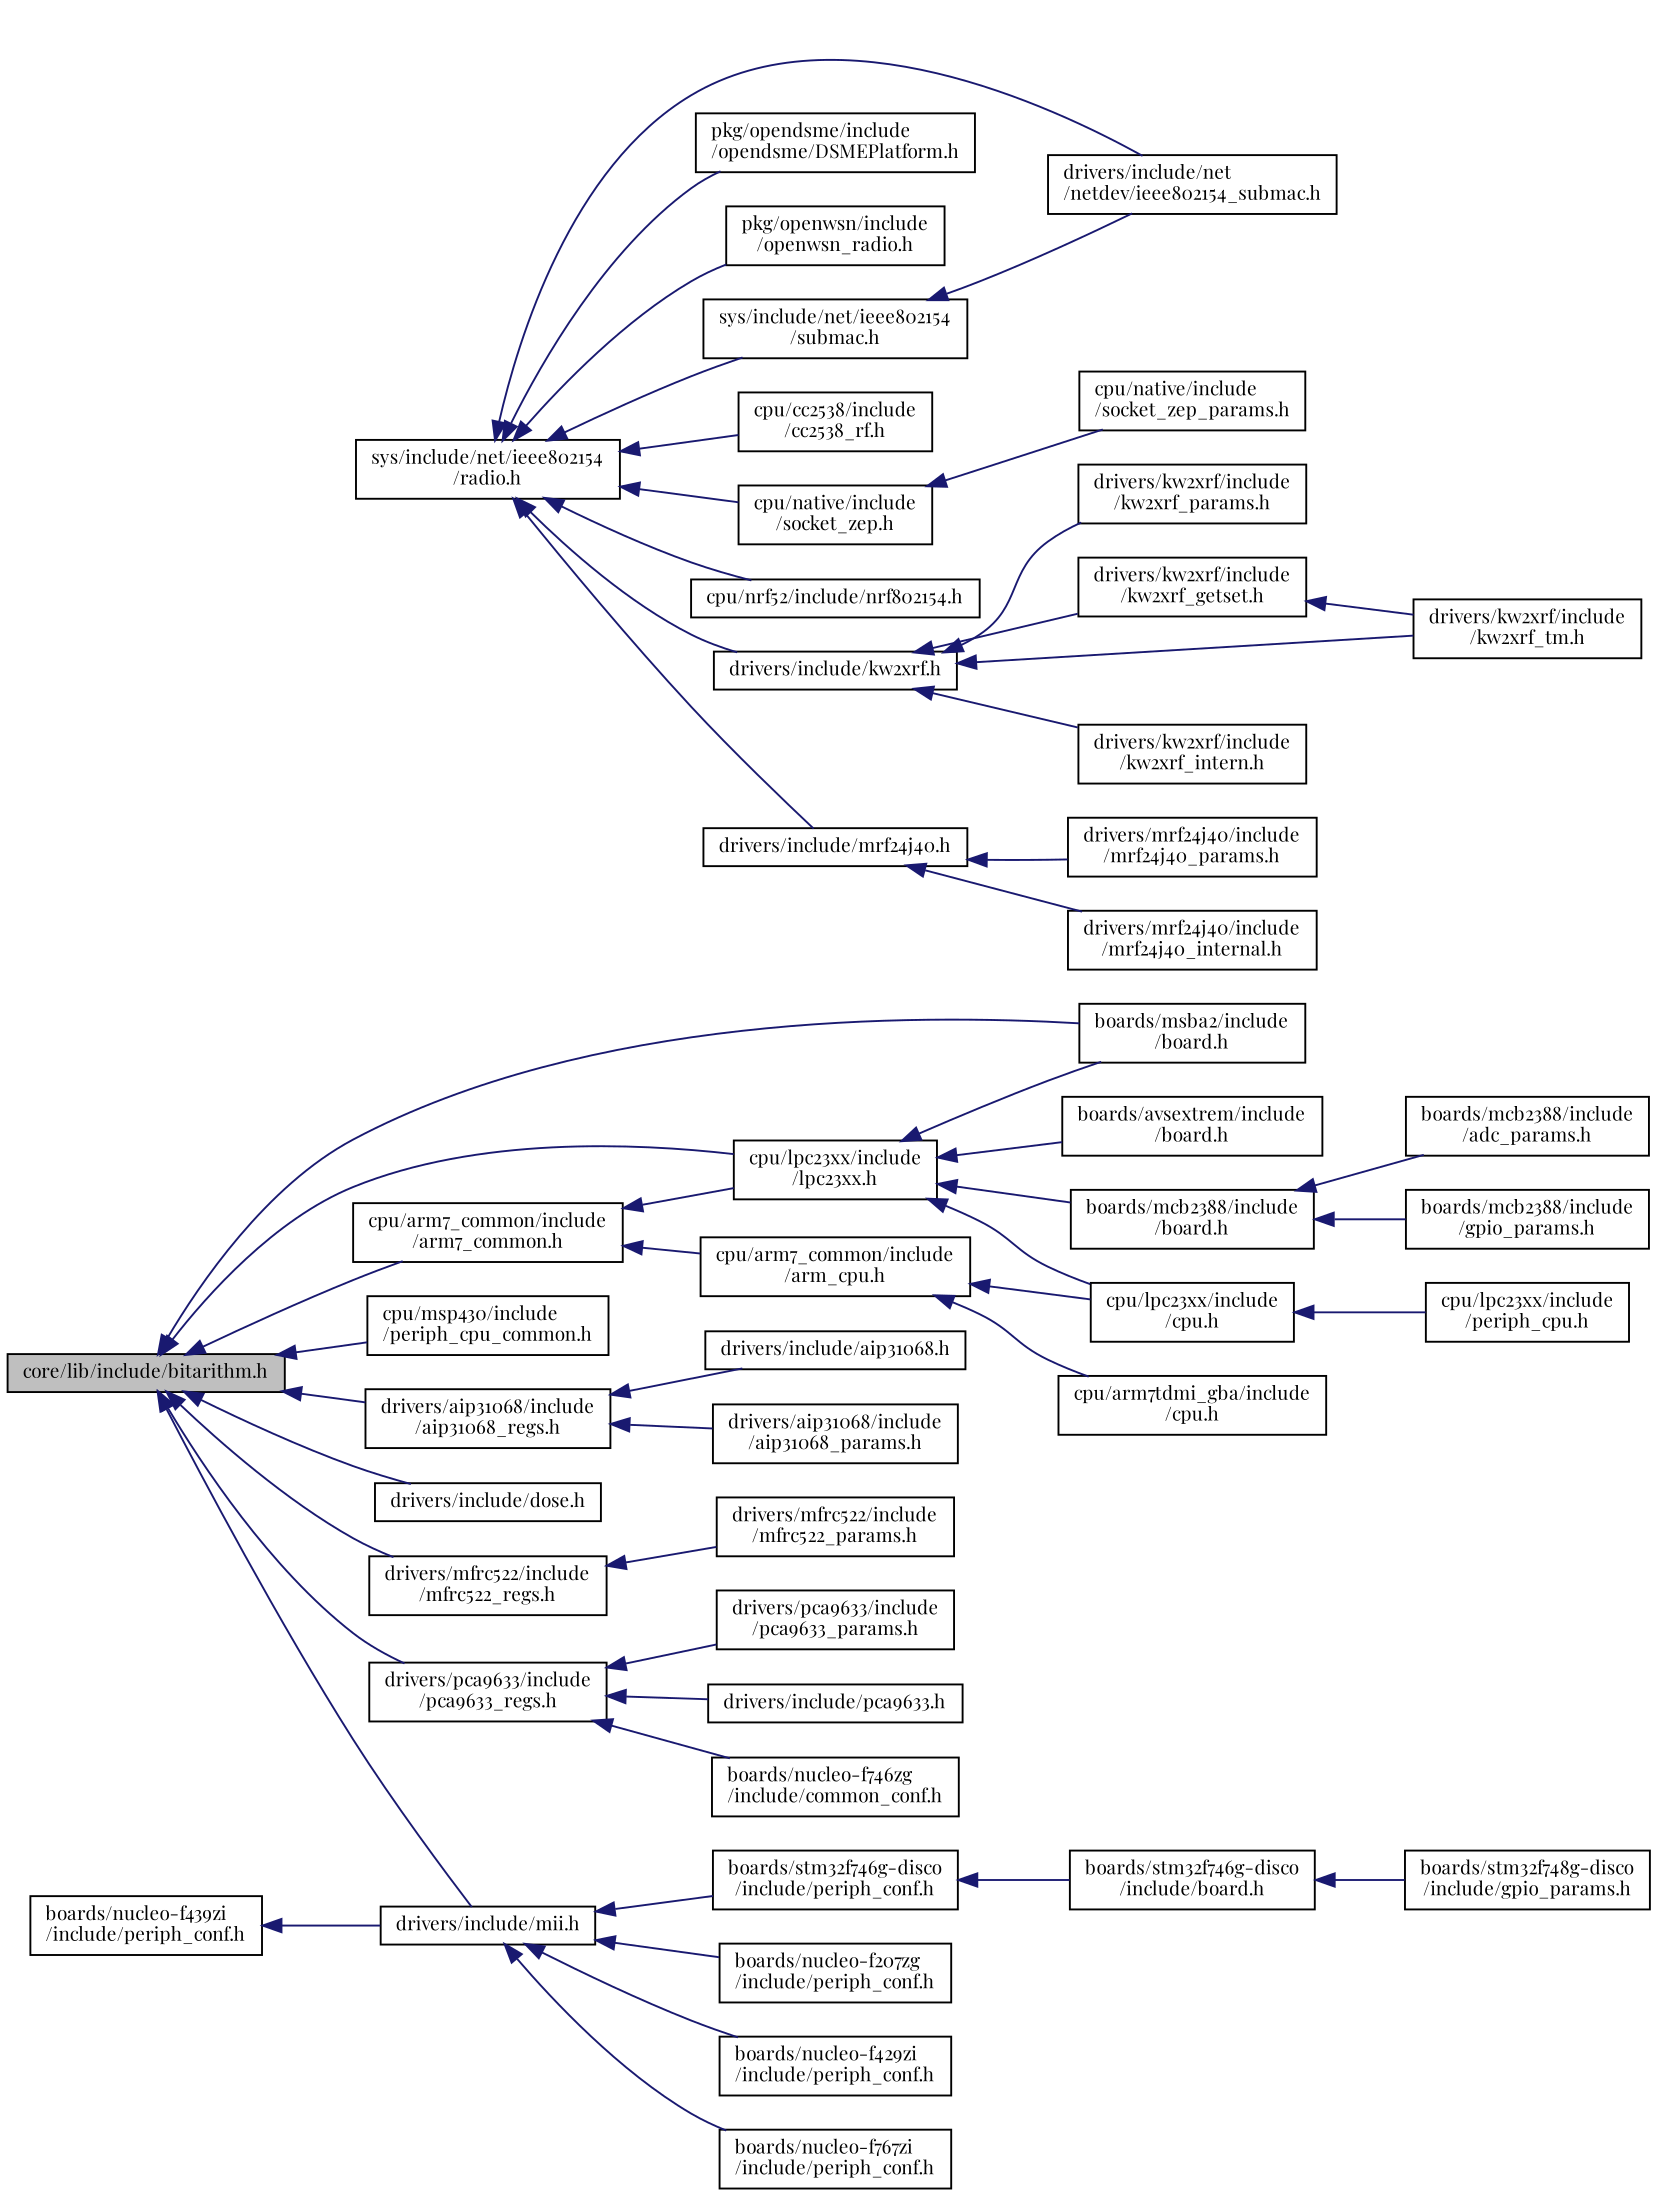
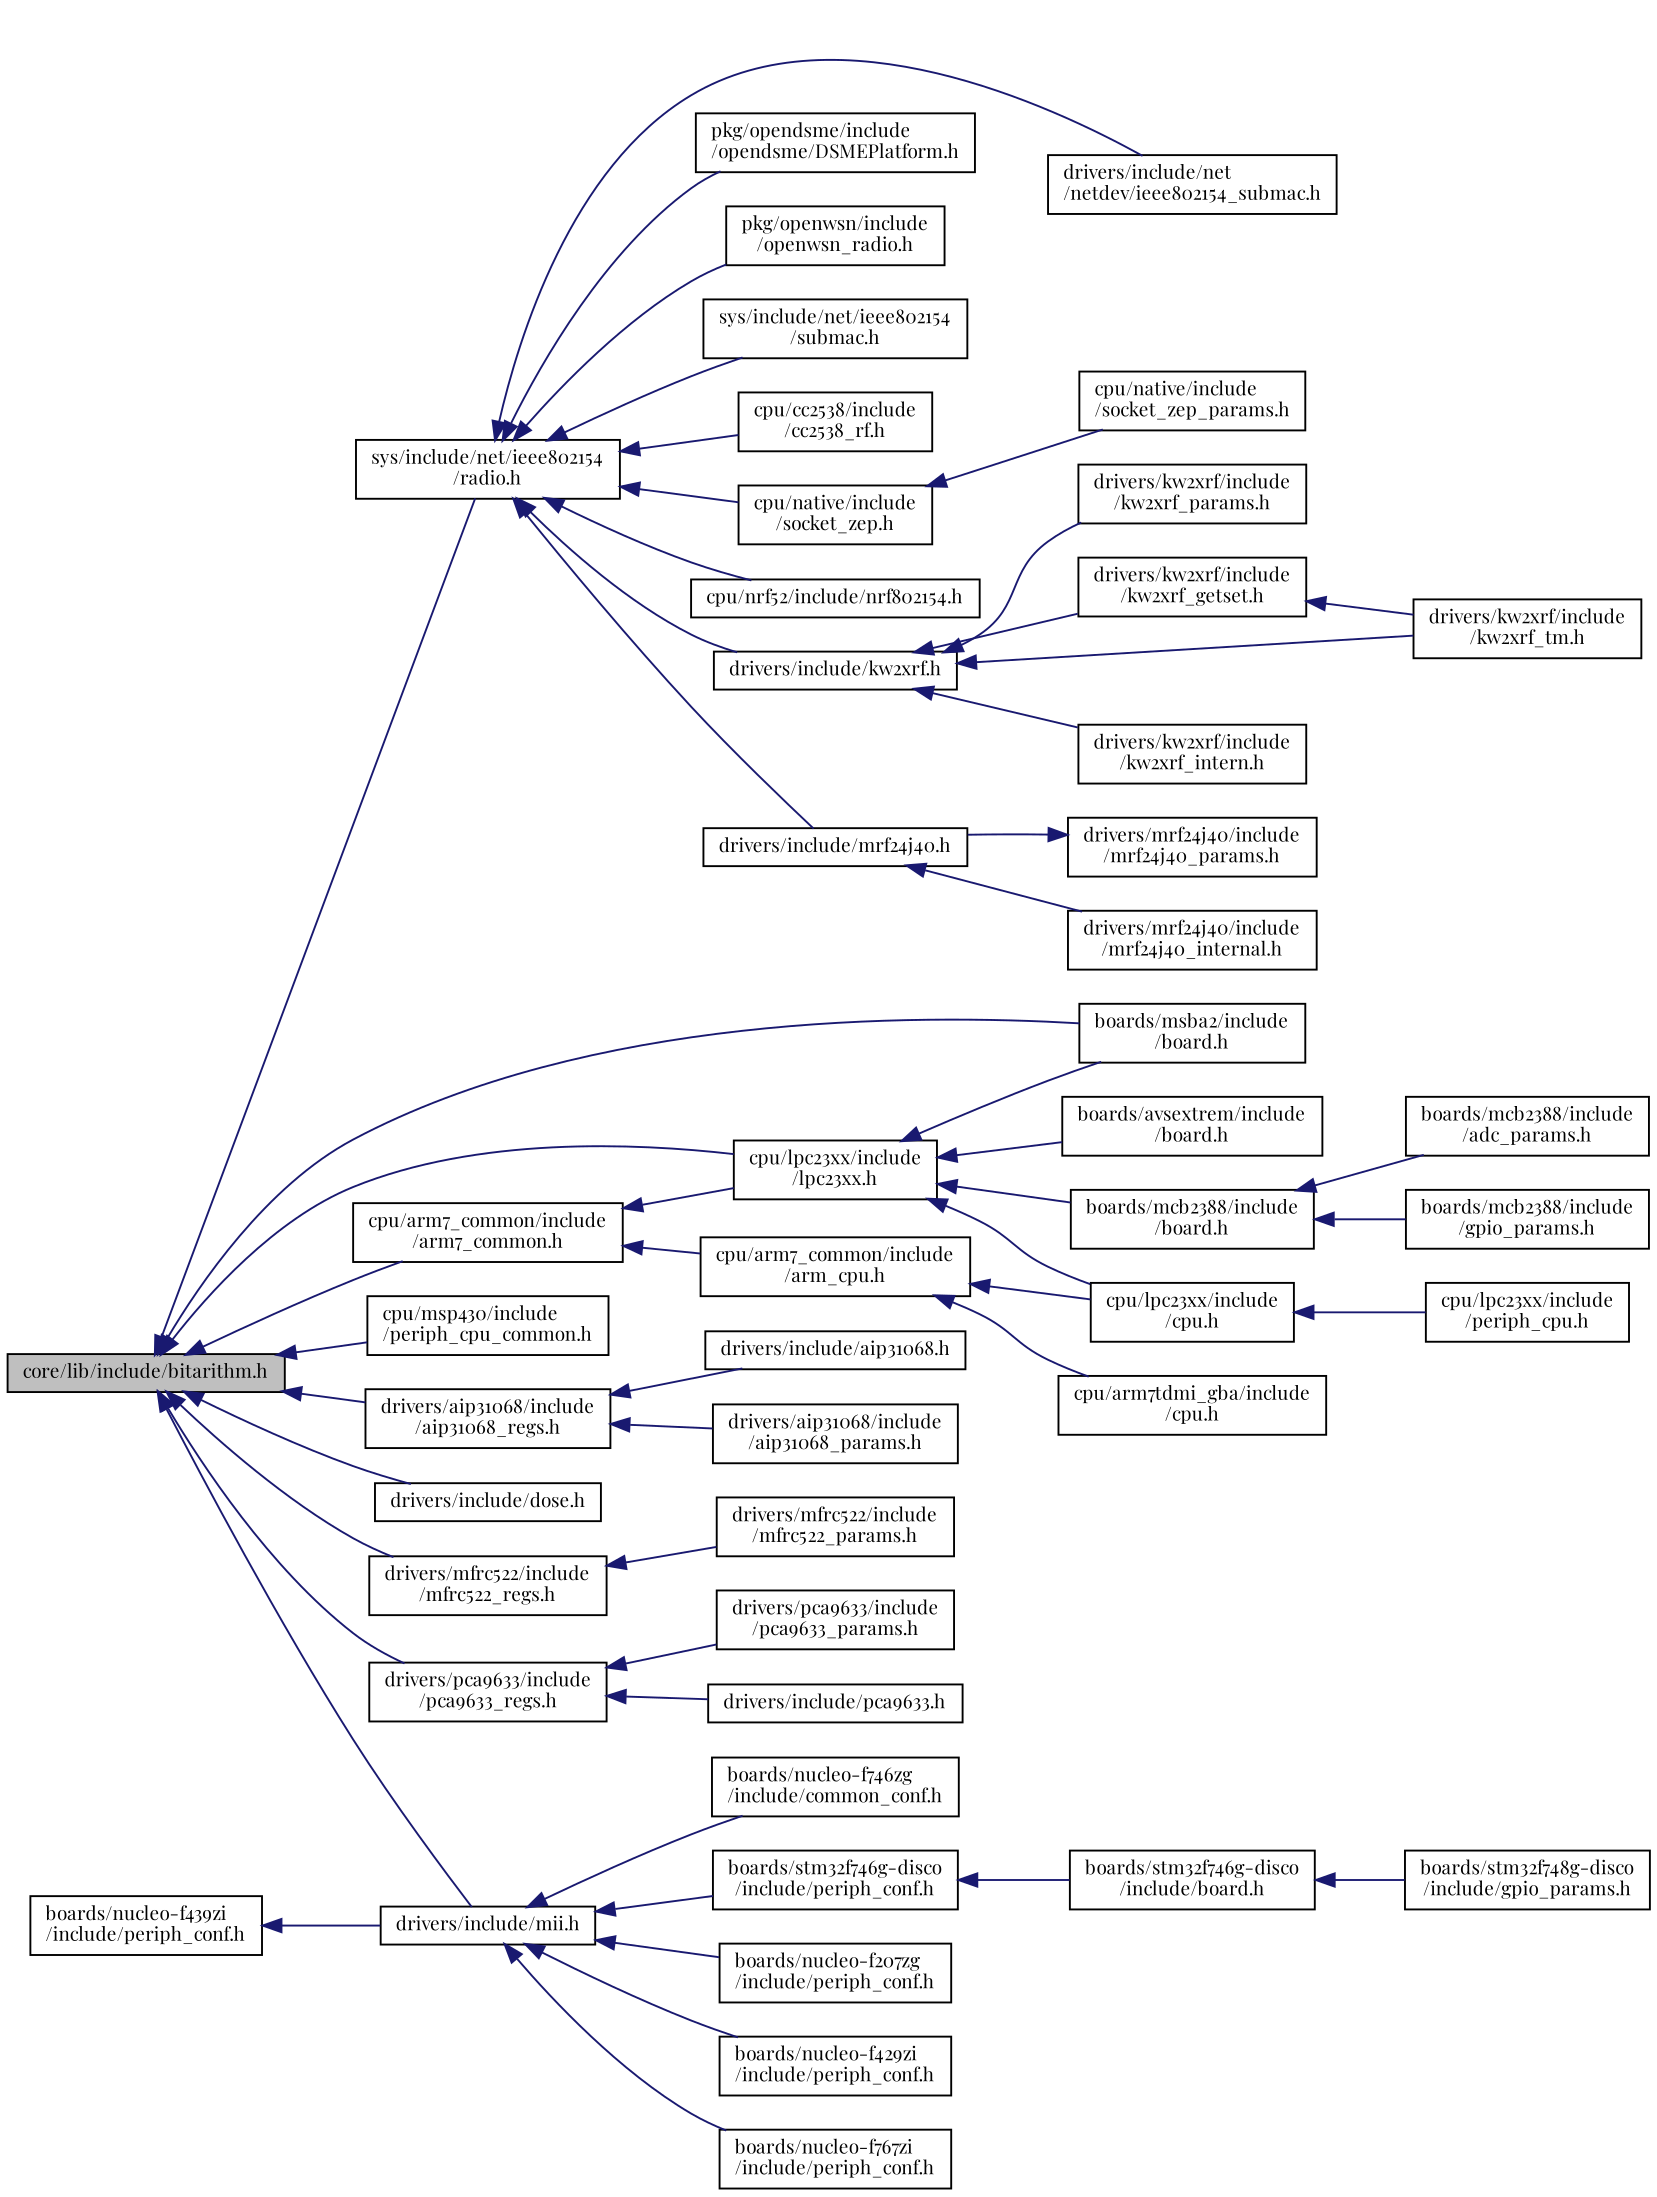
(1041, 256) -> none
(1027, 860) -> (1008, 834)
none -> (318, 918)
(671, 1742) -> (642, 1855)
